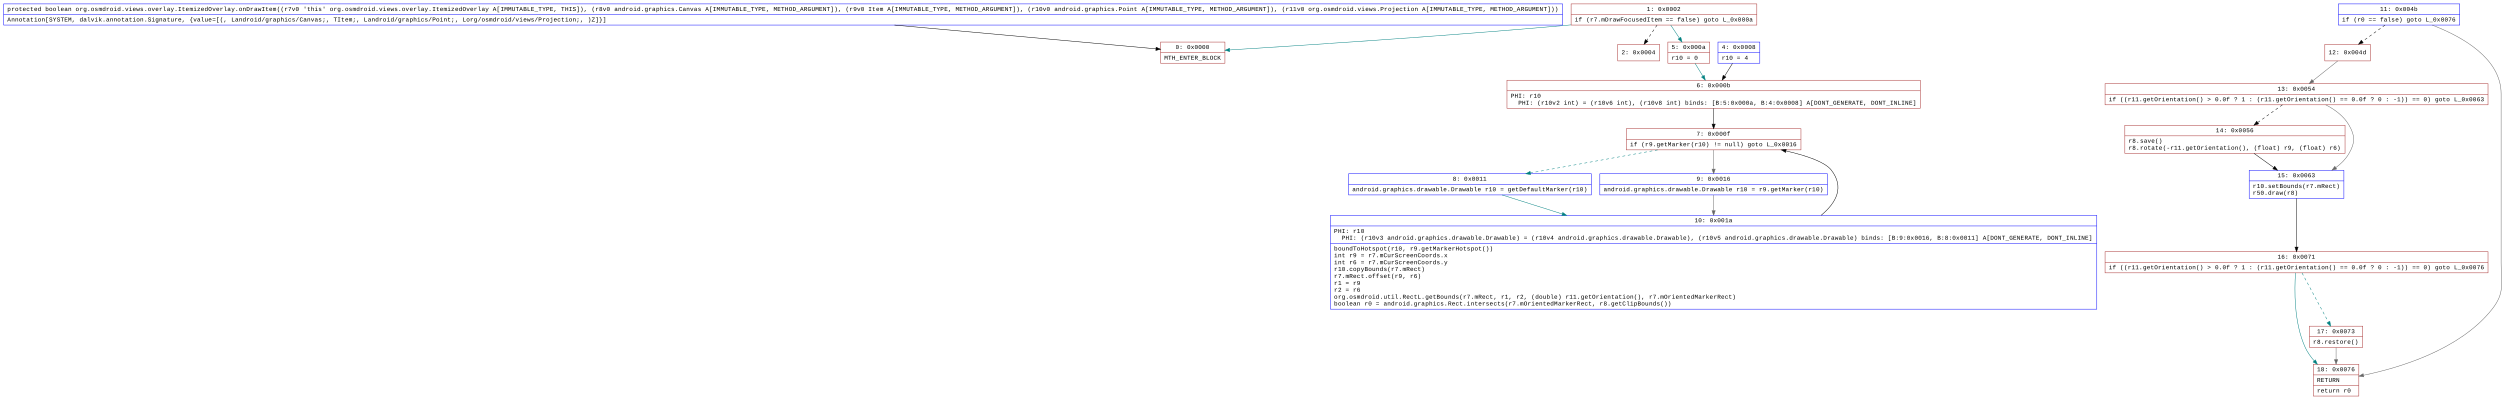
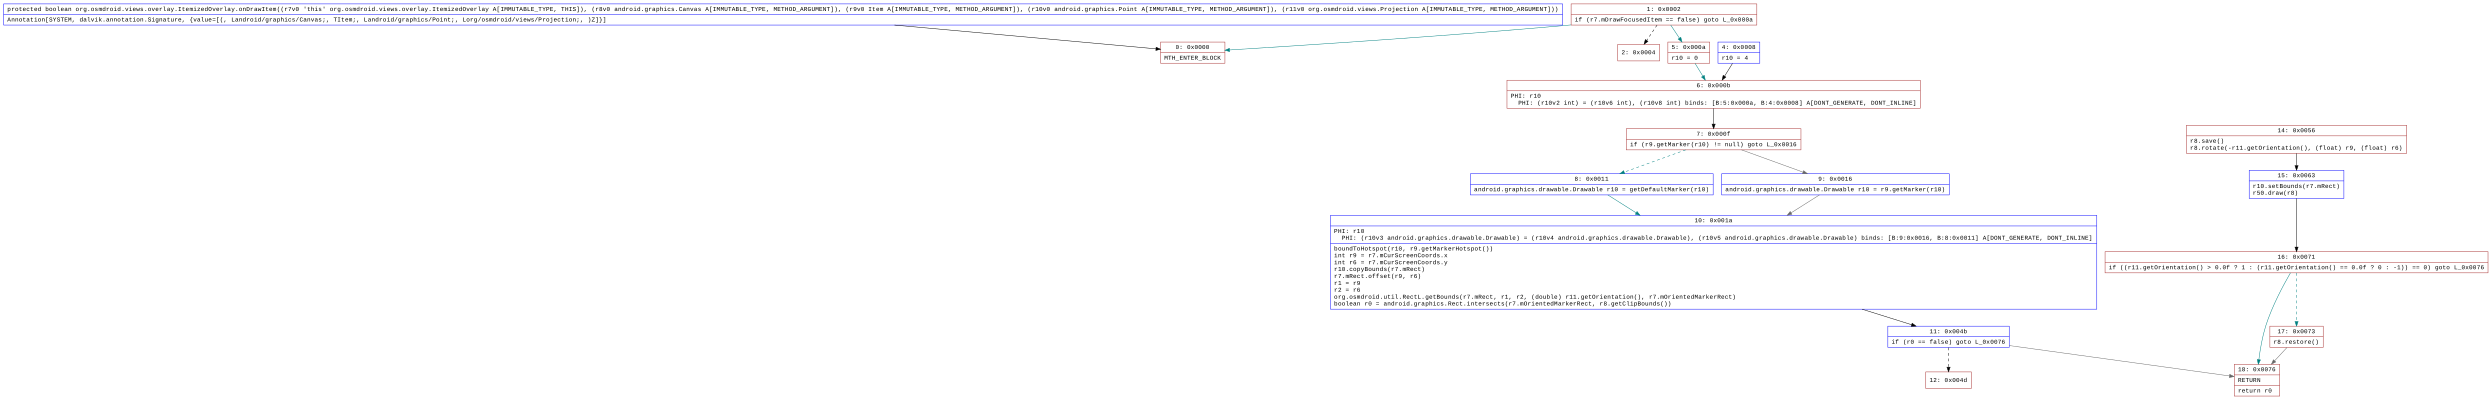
(2297, 94) -> none
(1832, 171) -> (1887, 317)
